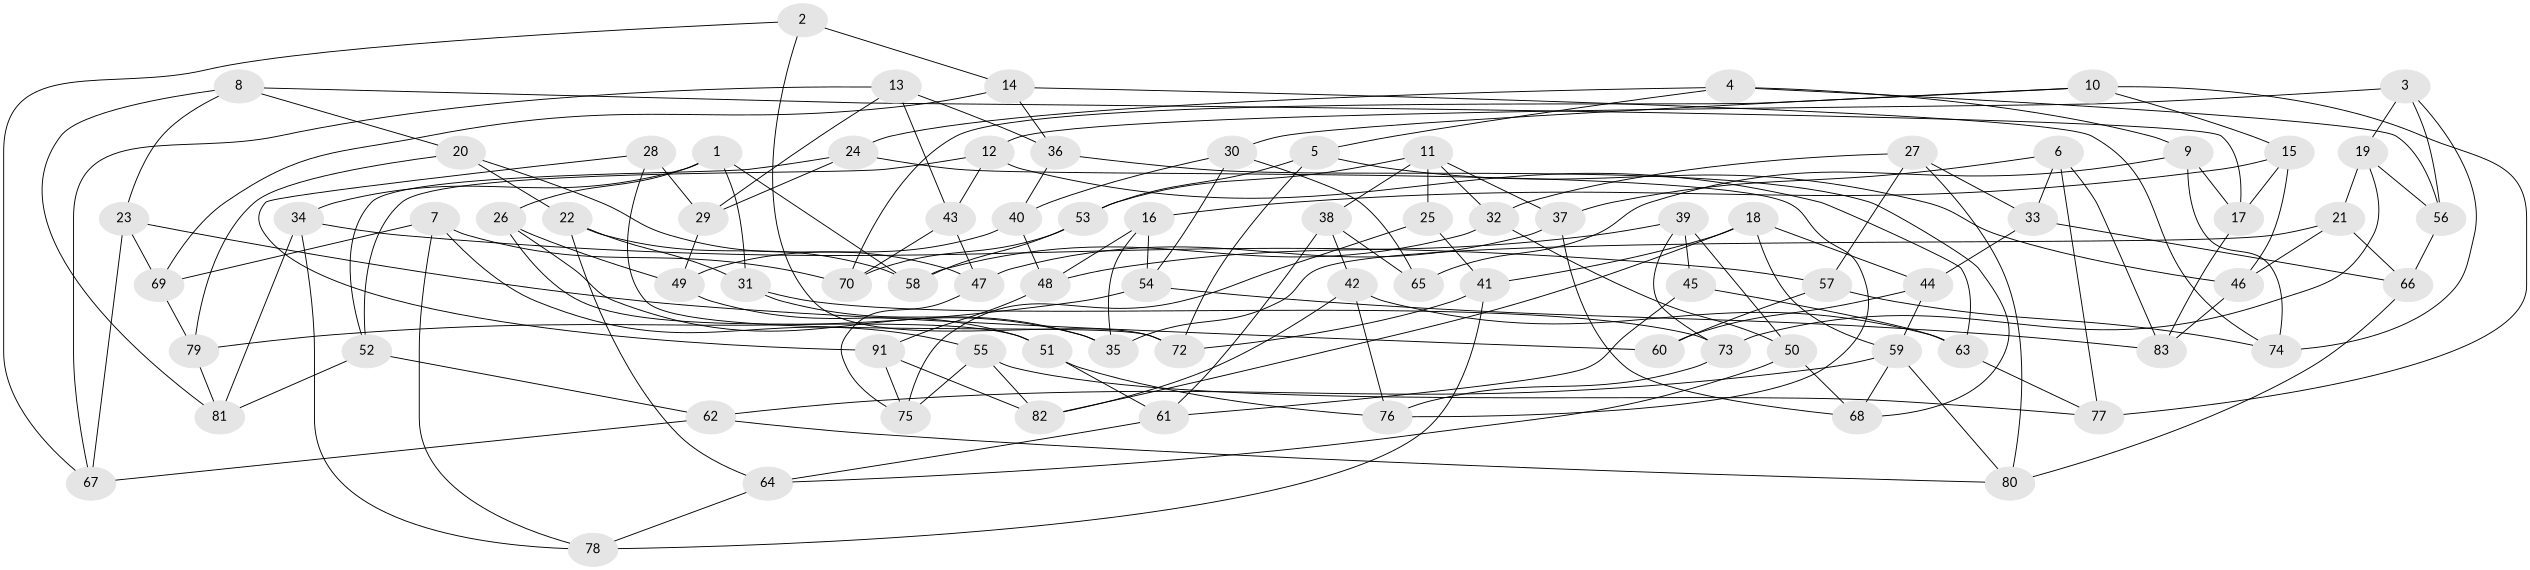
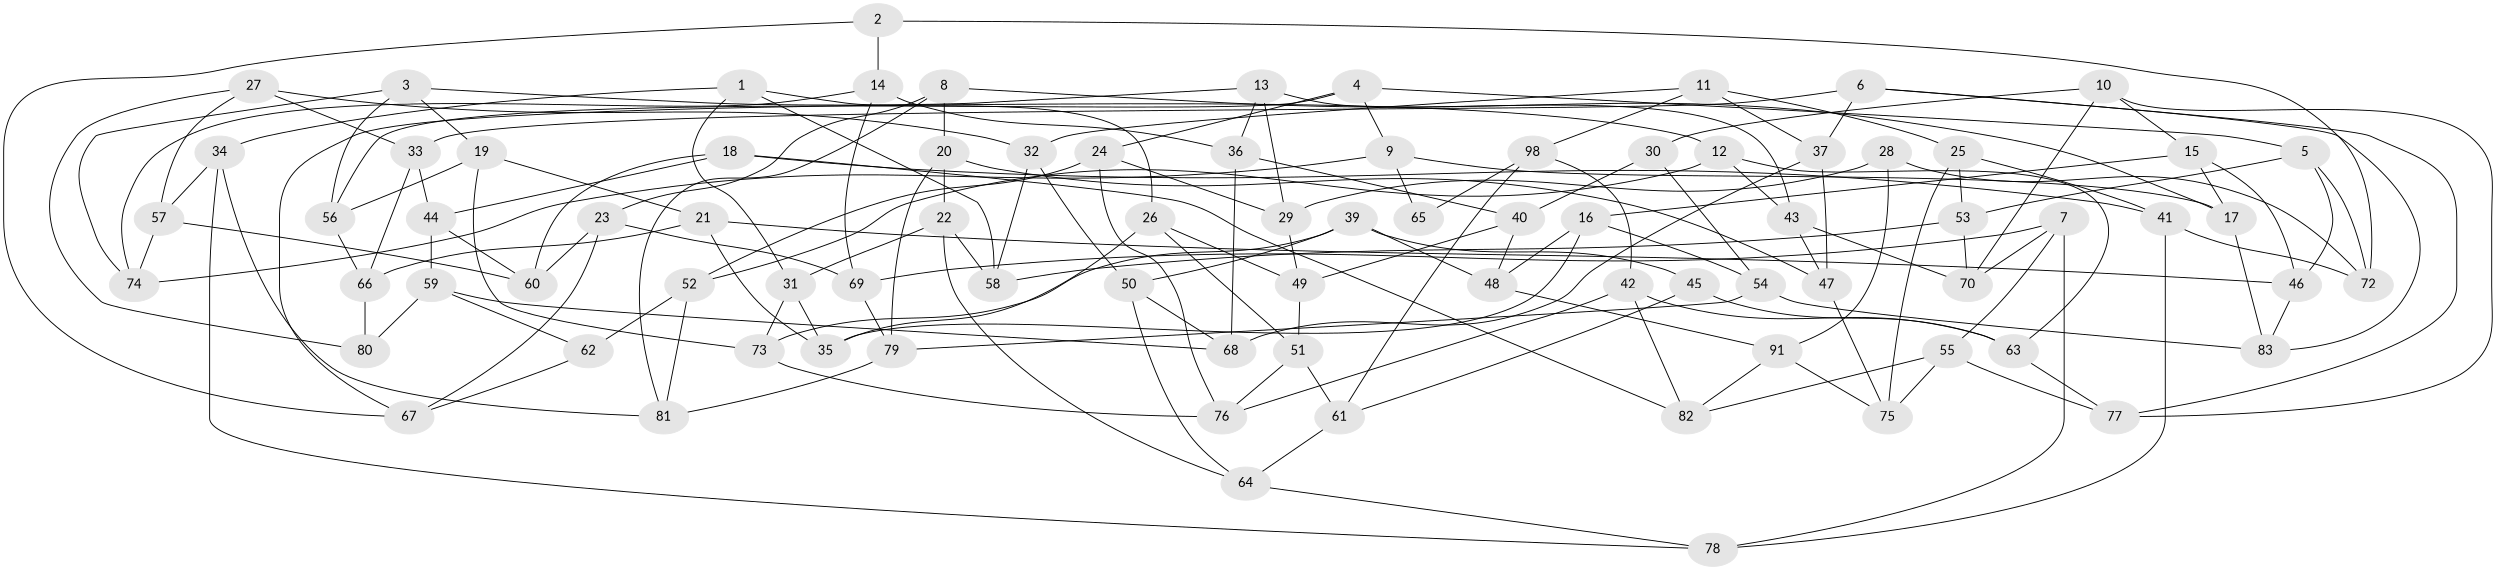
(1252, 180) -> (1961, 193)
(1334, 189) -> none
(1327, 219) -> (1533, 153)
(1785, 292) -> (584, 191)
(1328, 459) -> none
